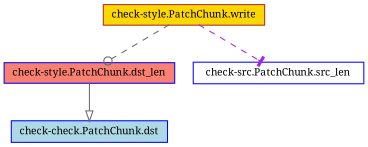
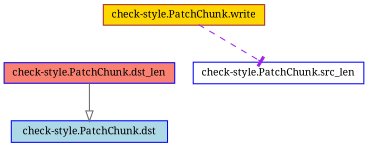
(140, 42) -> none
(279, 73) -> (279, 73)
(89, 132) -> (89, 132)
